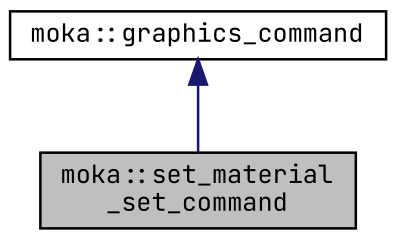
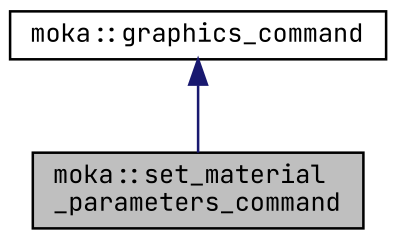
(198, 191) -> (198, 191)
